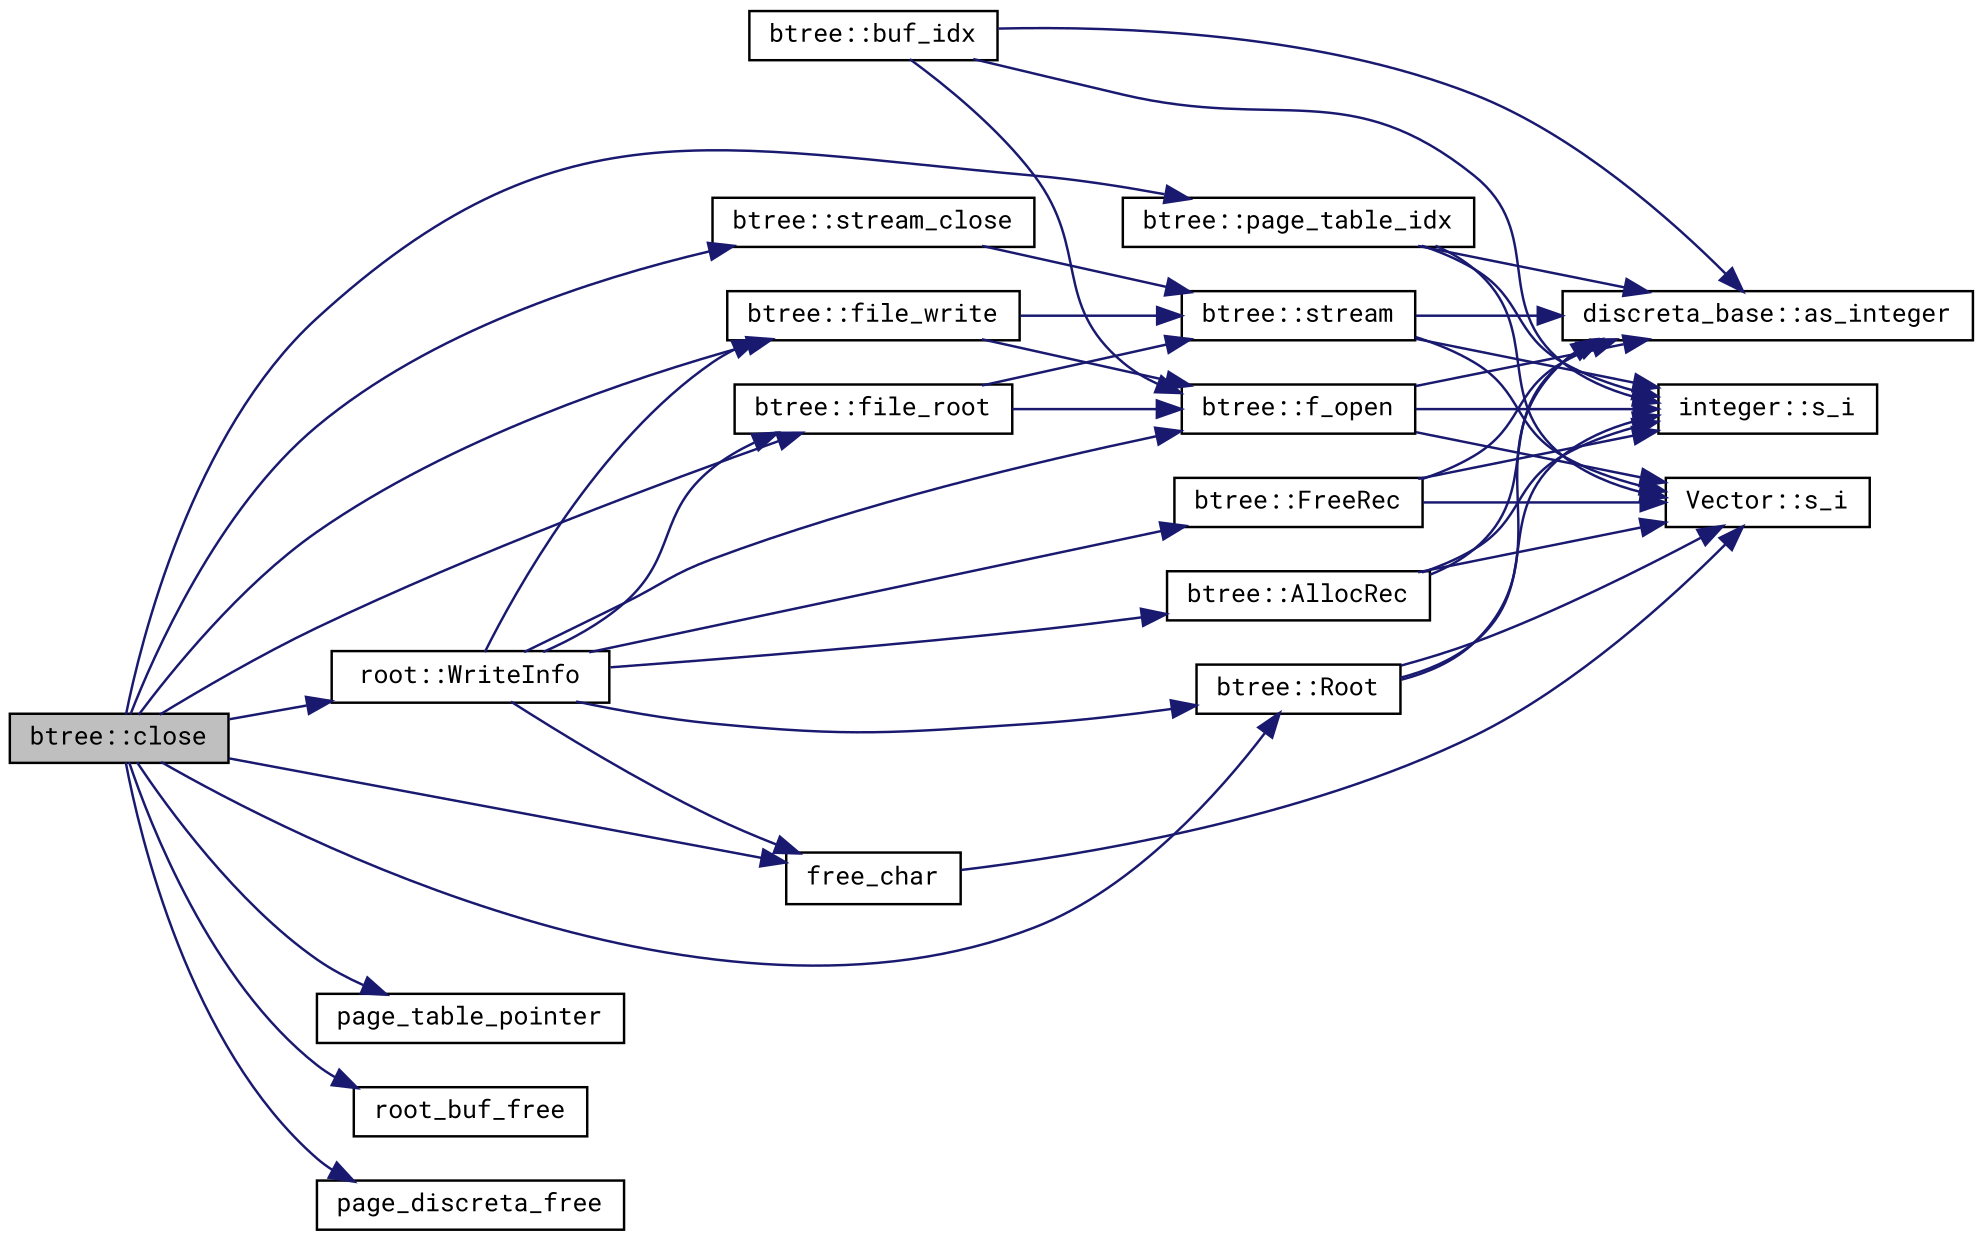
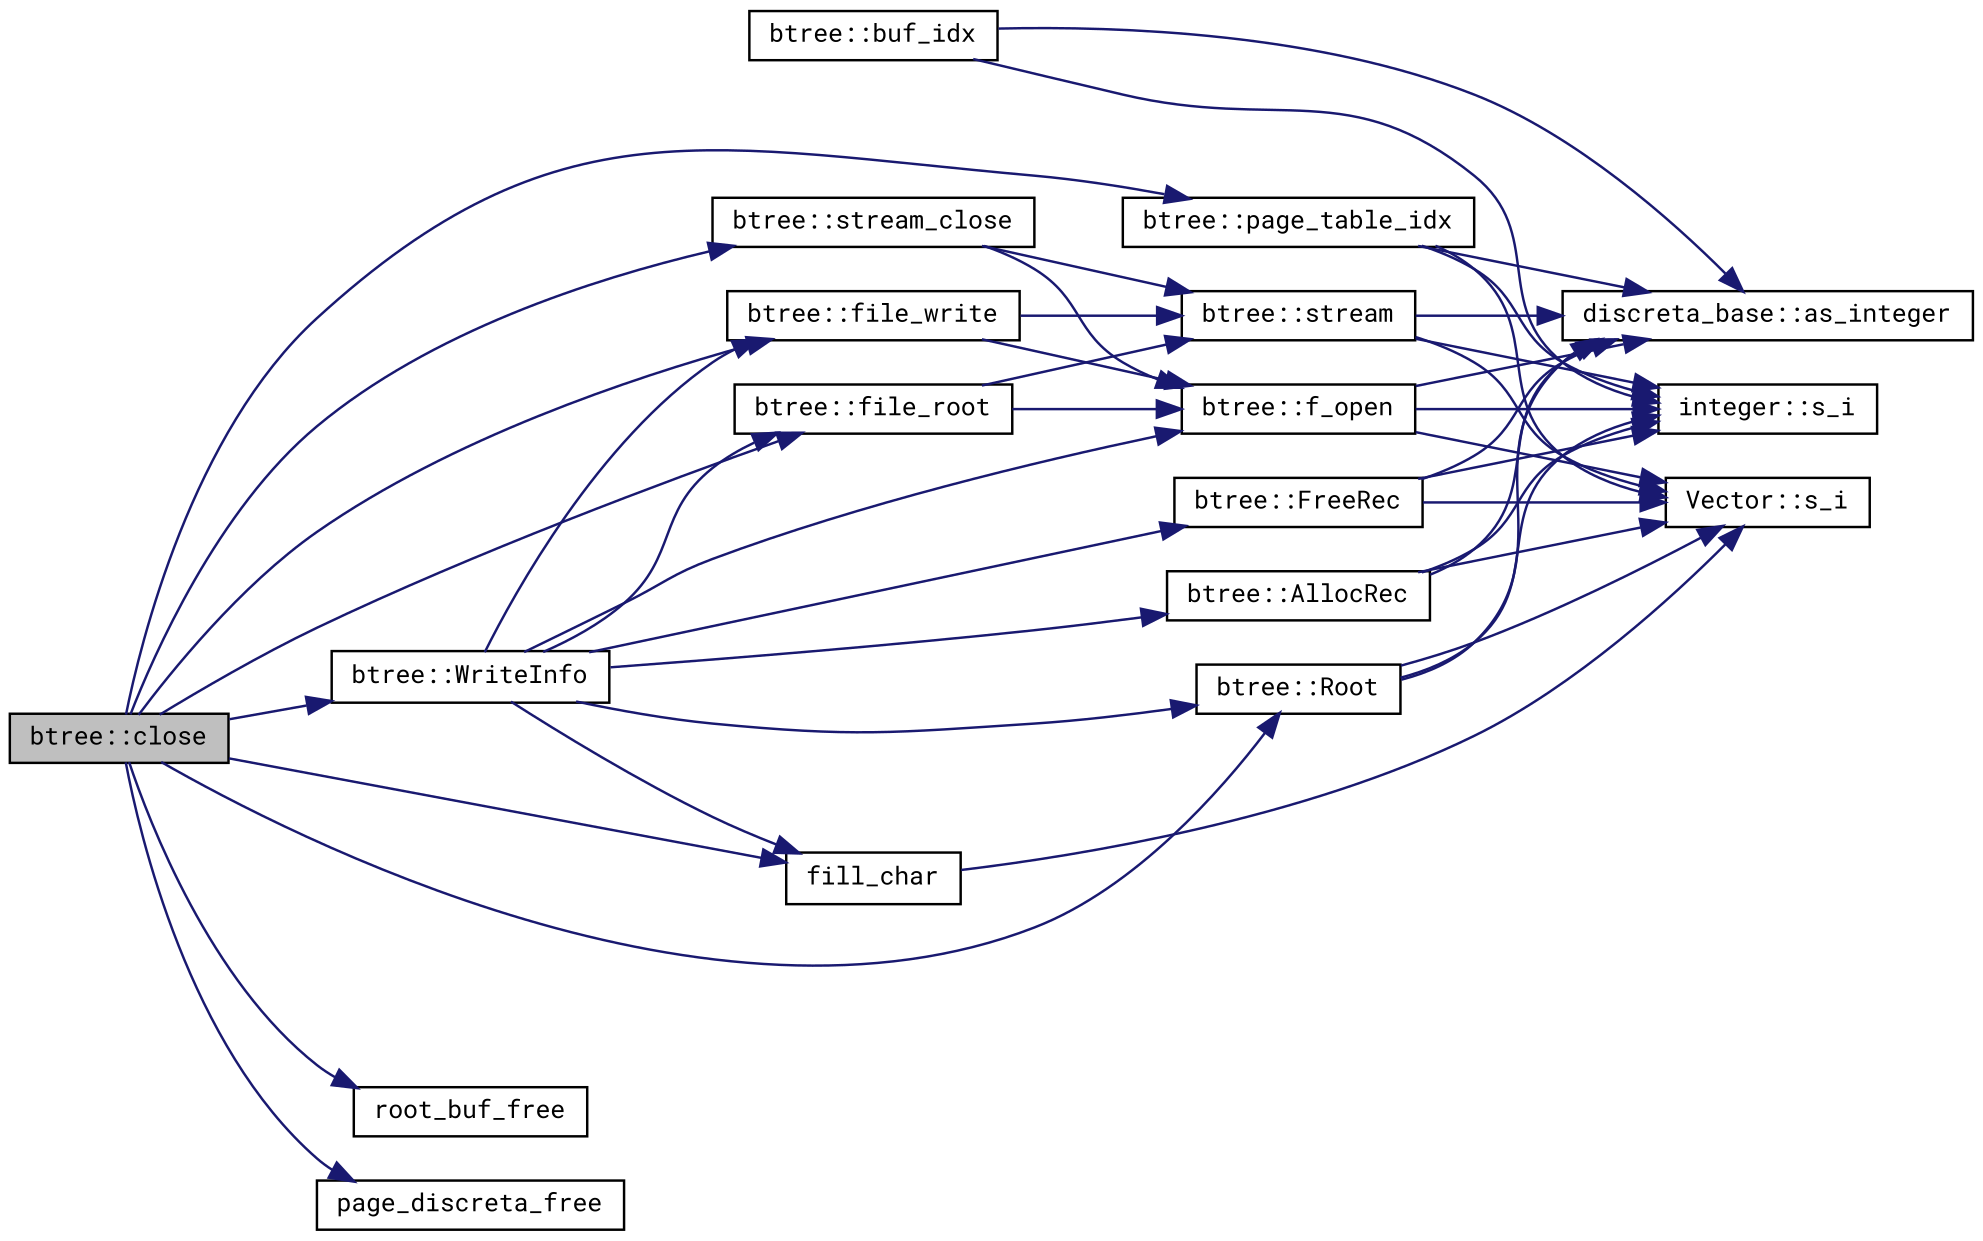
(1054, 210) -> (1068, 300)
(471, 677) -> (471, 677)
(873, 878) -> (873, 878)
(471, 1018) -> none
